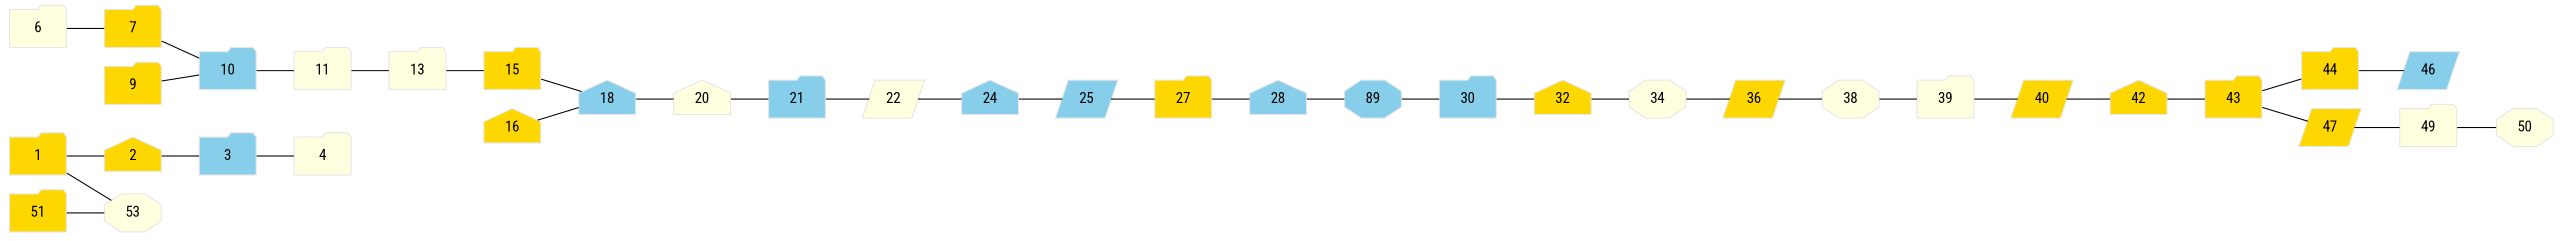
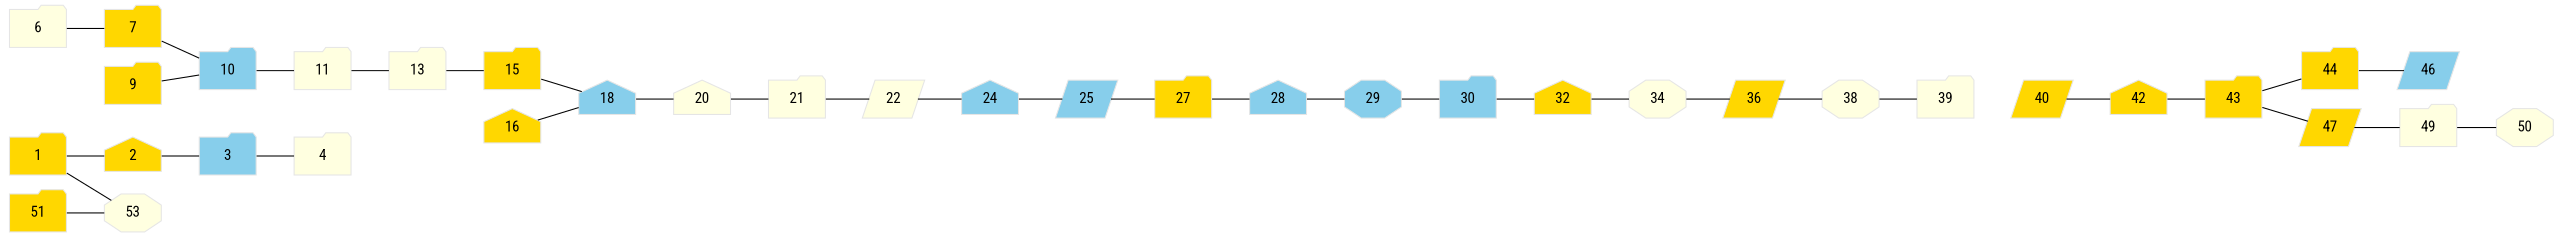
(797, 99) -> (797, 99)
(1373, 99) -> (1373, 99)
(1996, 99) -> none
